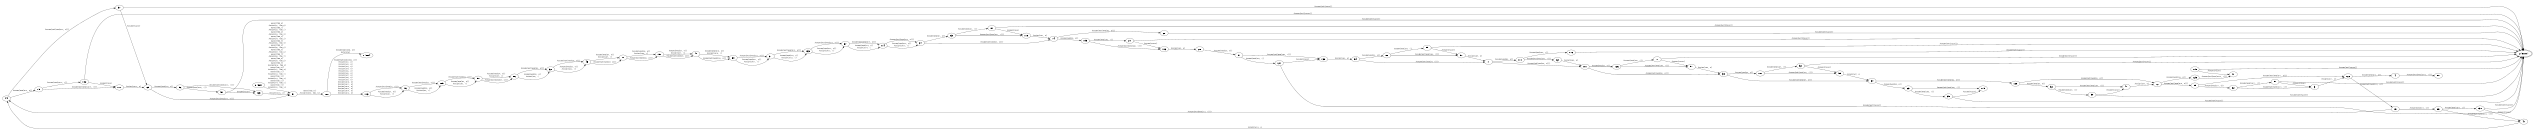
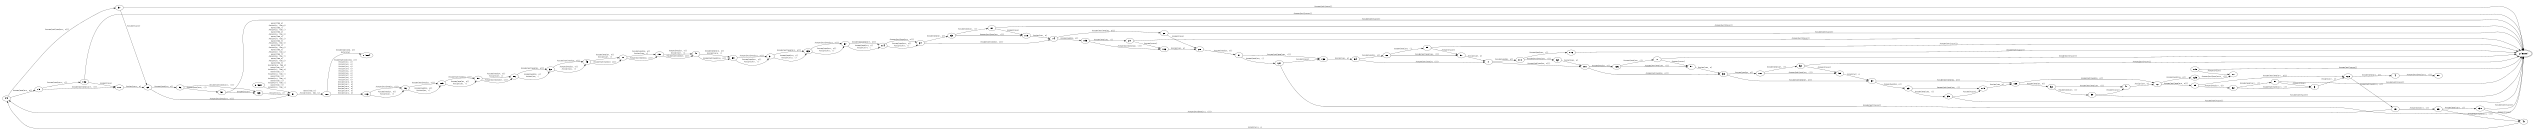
none -> (1181, 42)
(2233, 74) -> (2233, 74)
none -> (1999, 86)
